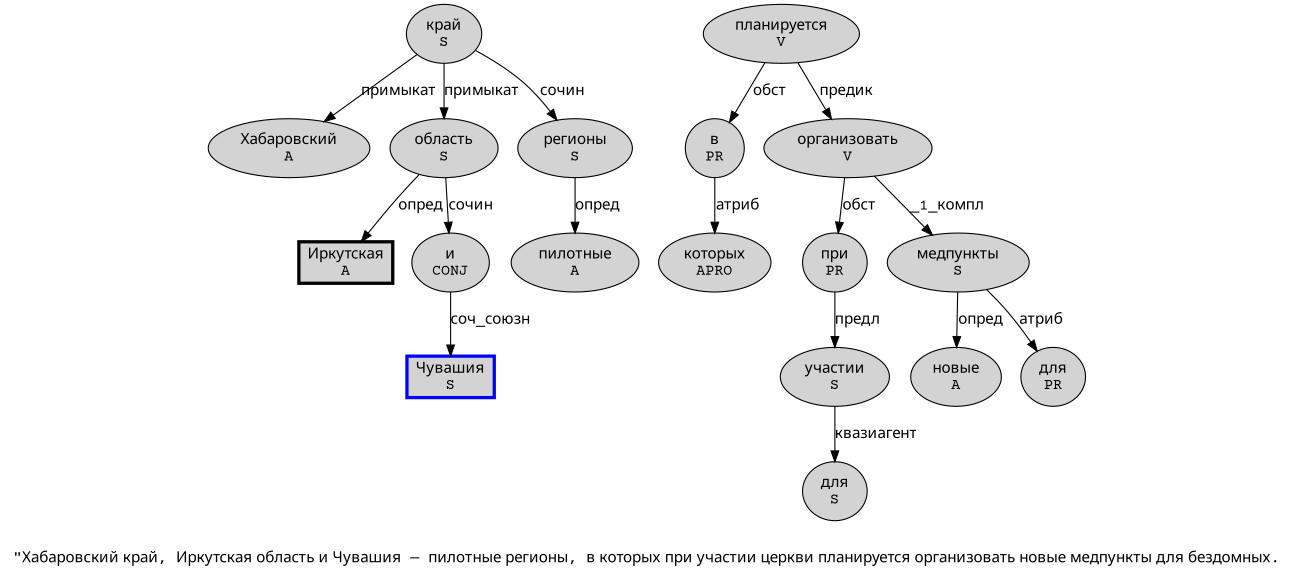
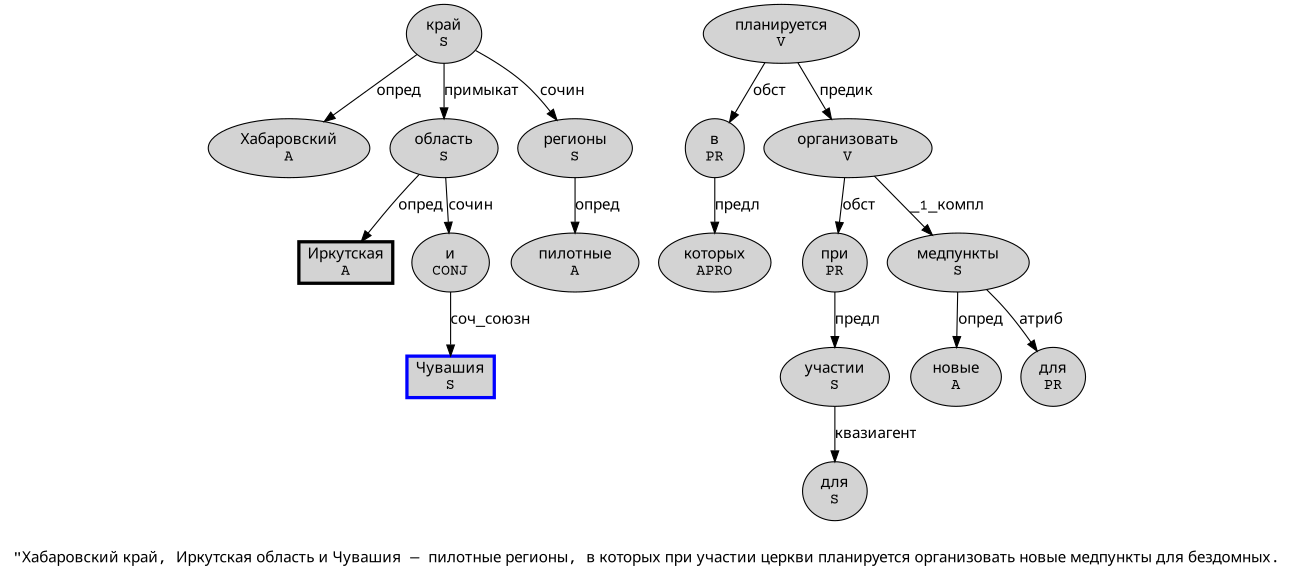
(399, 91) -> (399, 91)
(738, 205) -> (738, 205)
